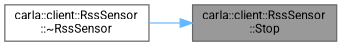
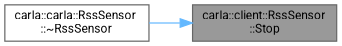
(77, 23) -> (77, 23)
